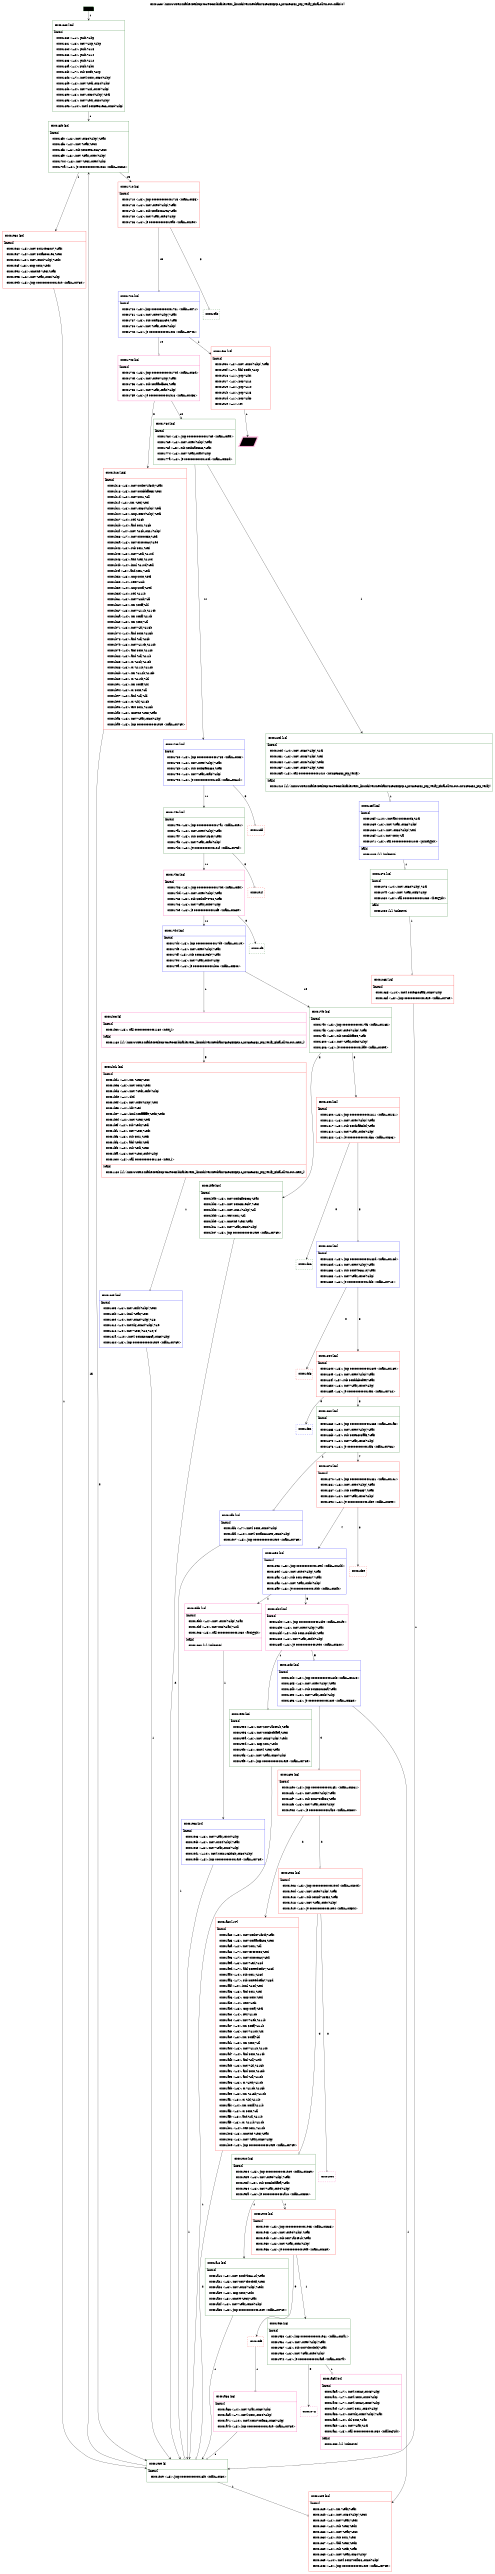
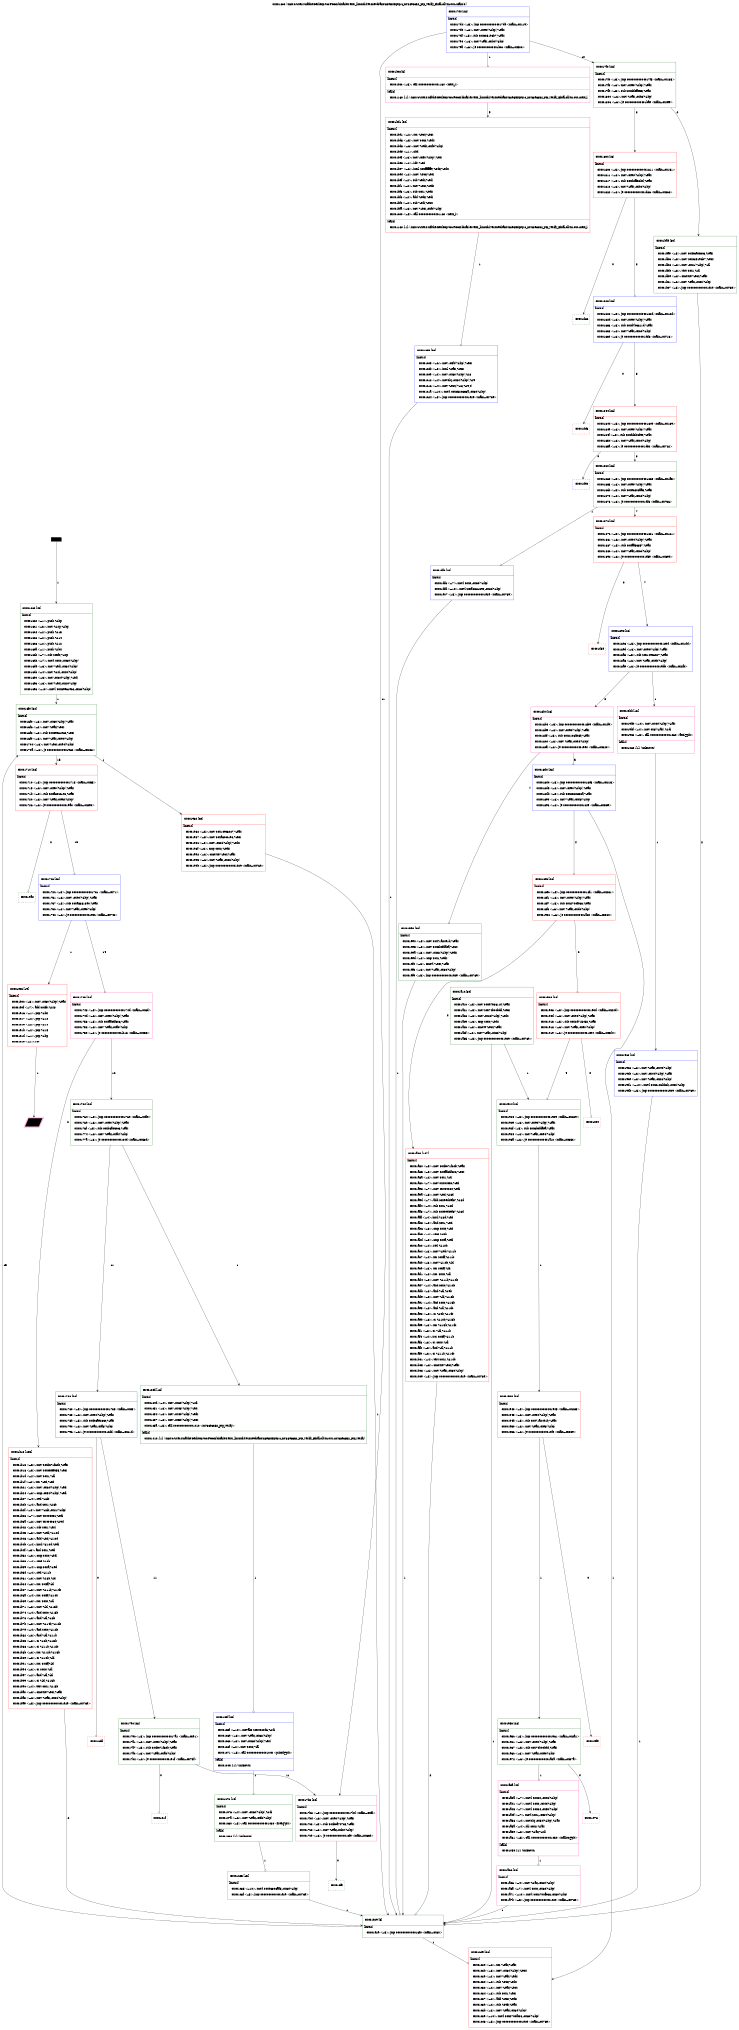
(204, 920) -> (381, 893)
(246, 2227) -> (516, 1071)
(256, 2369) -> (538, 1860)
